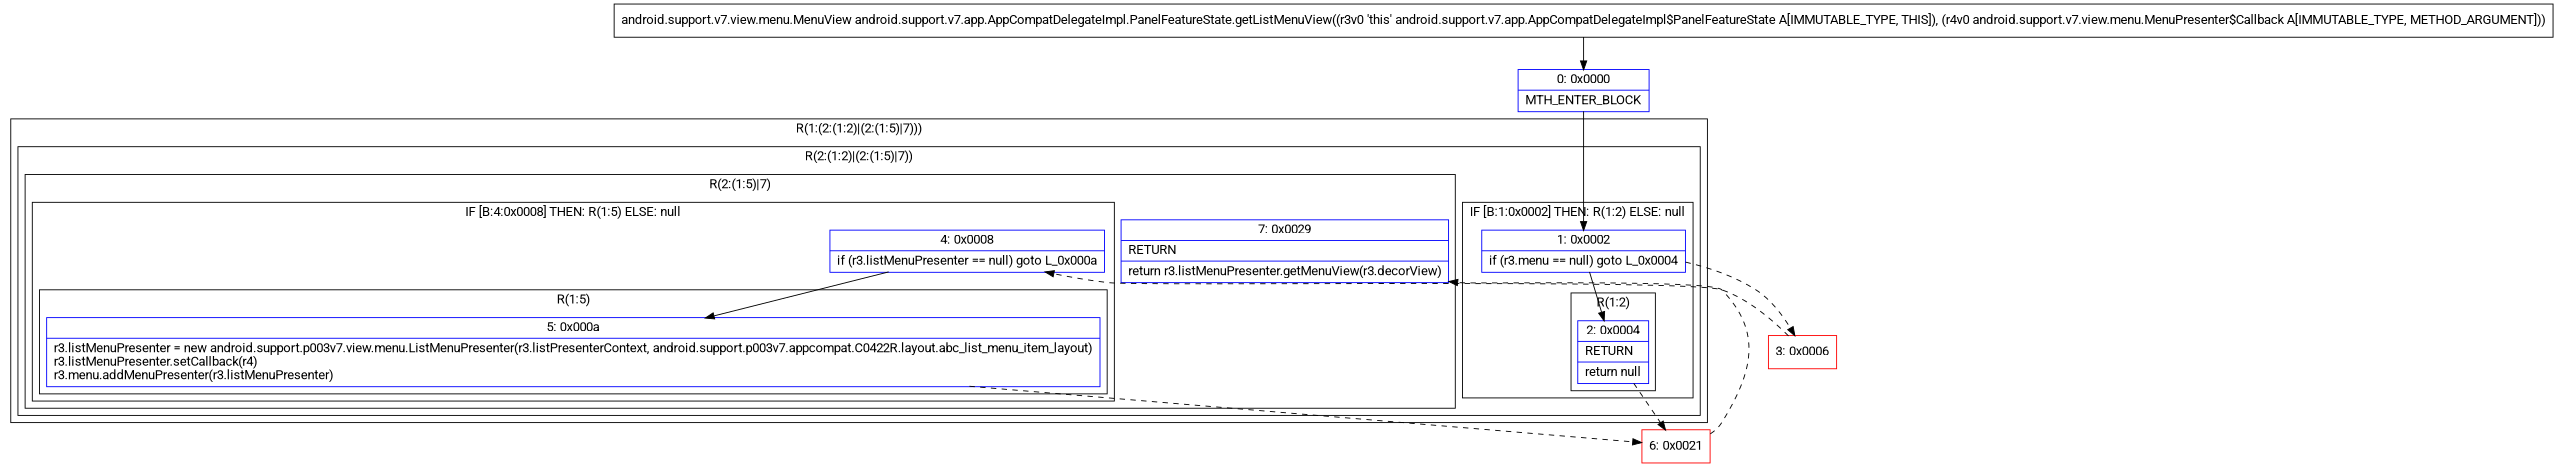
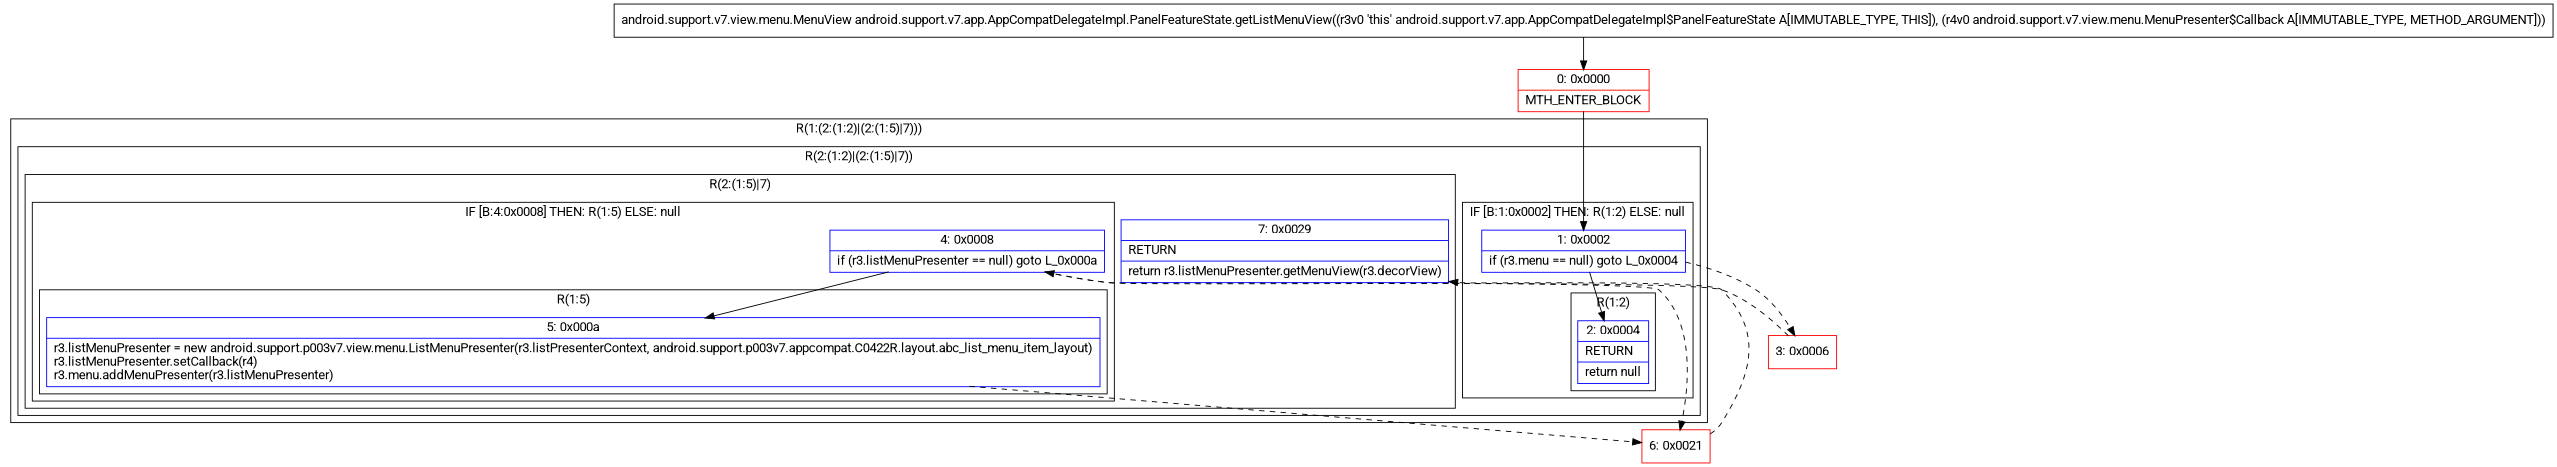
(1584, 91) -> (1584, 91)
(1648, 404) -> (1421, 283)
